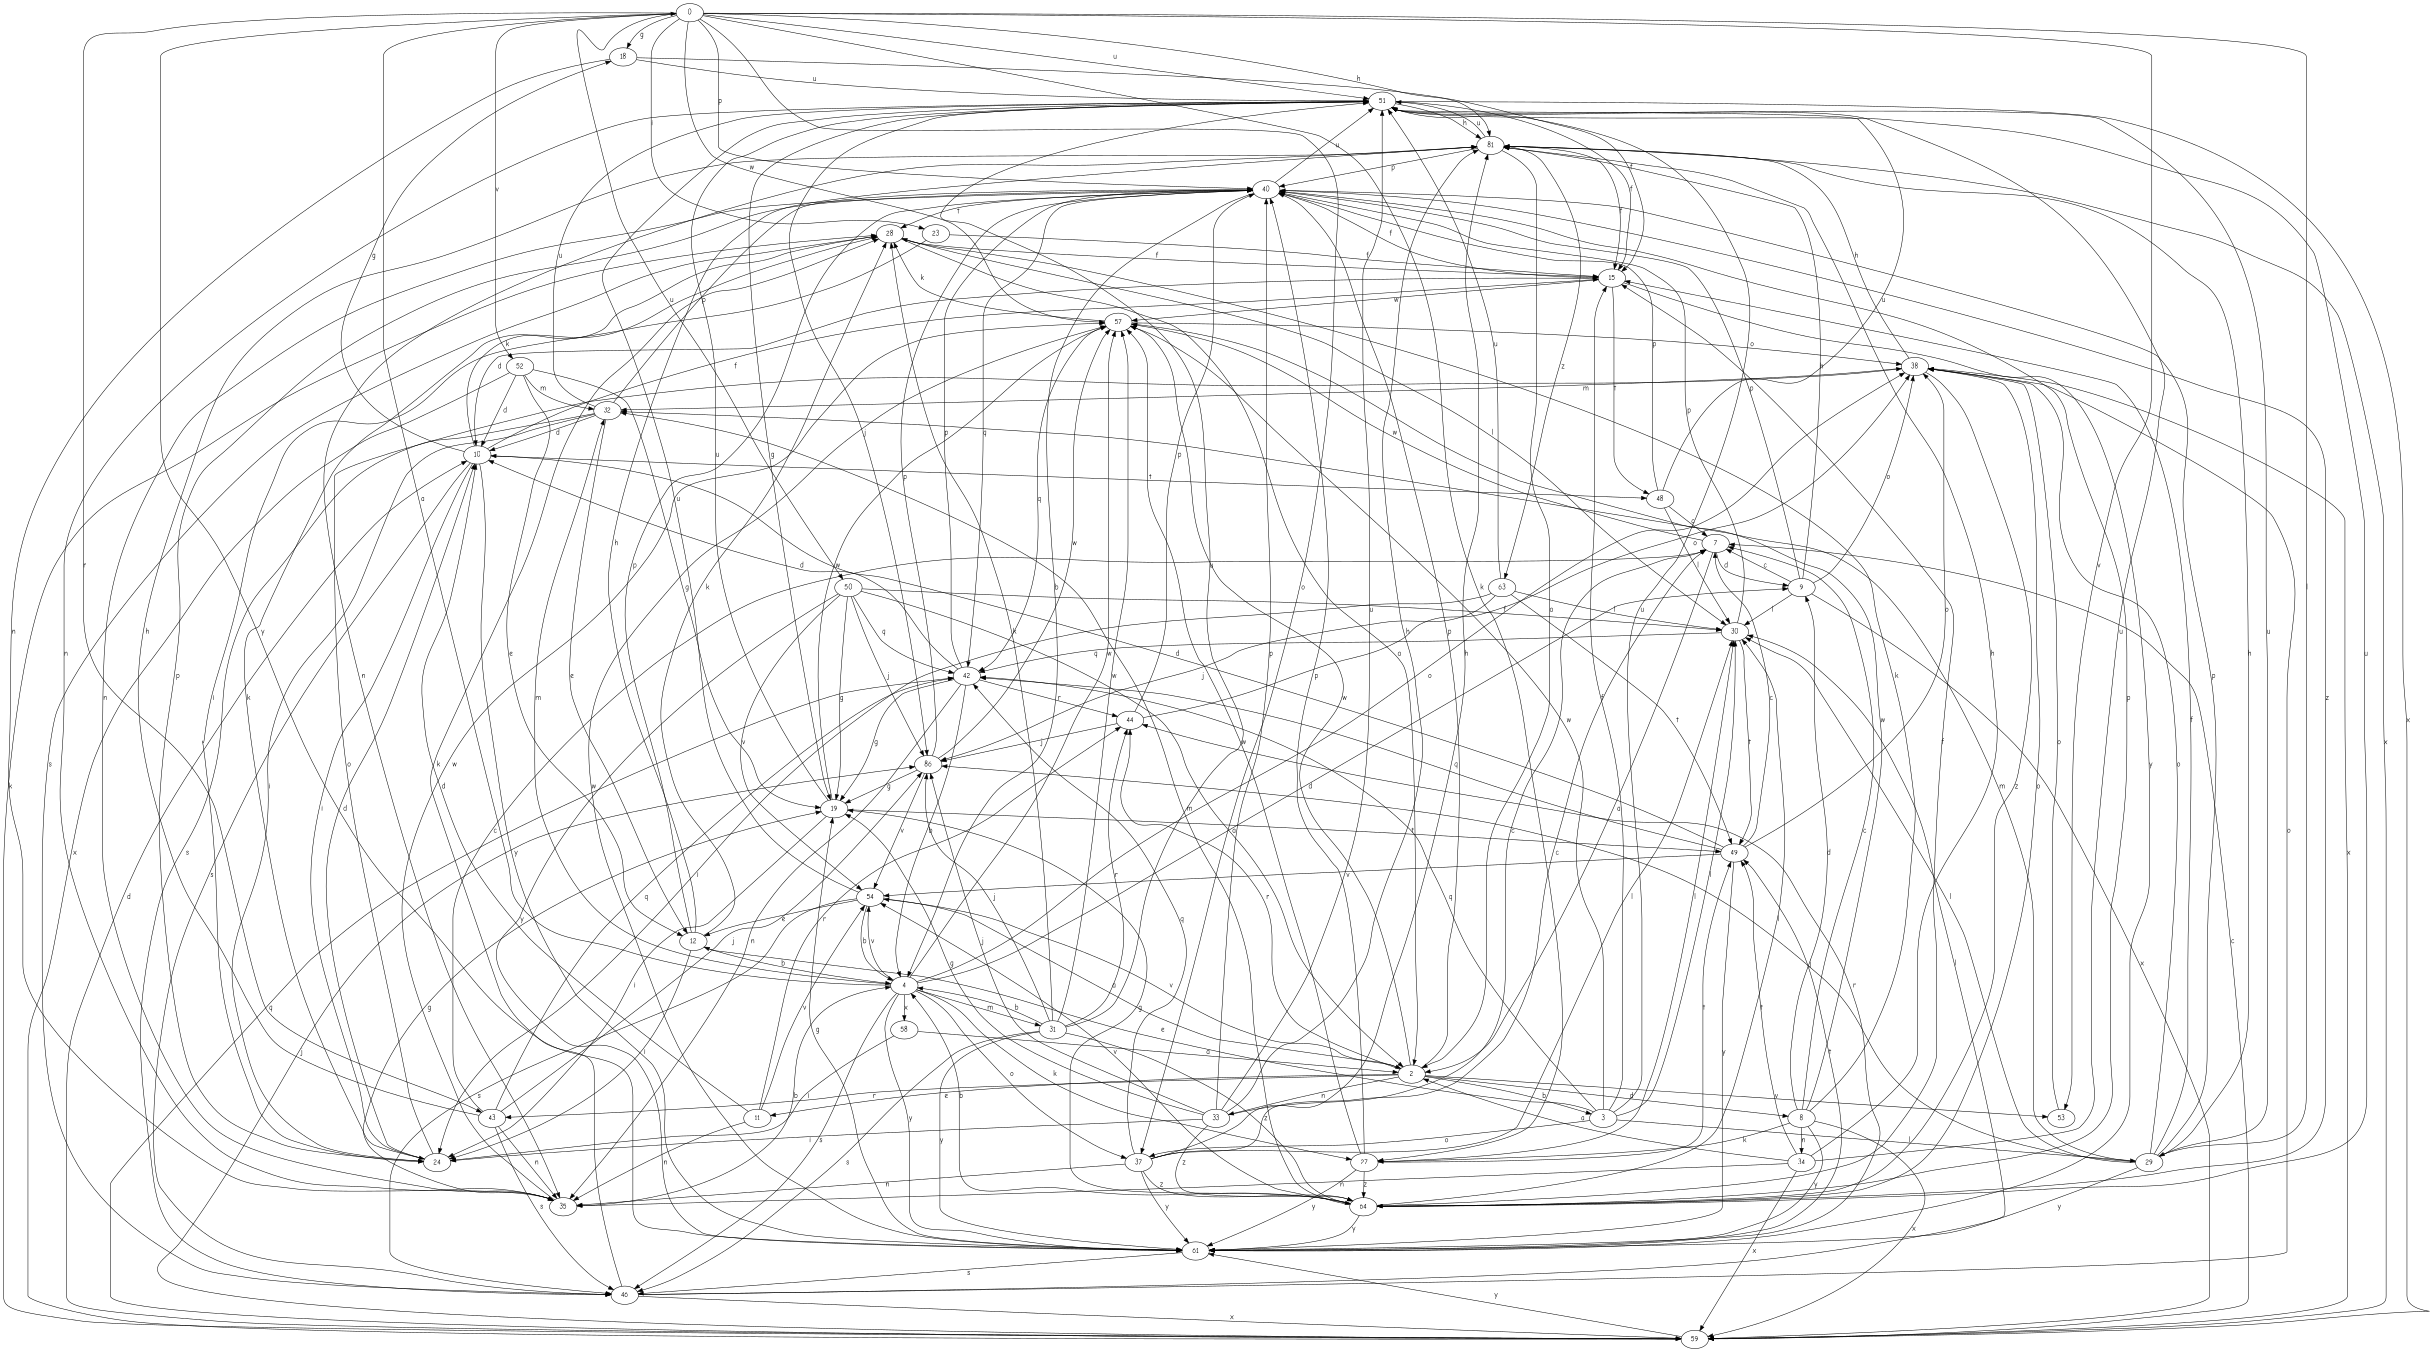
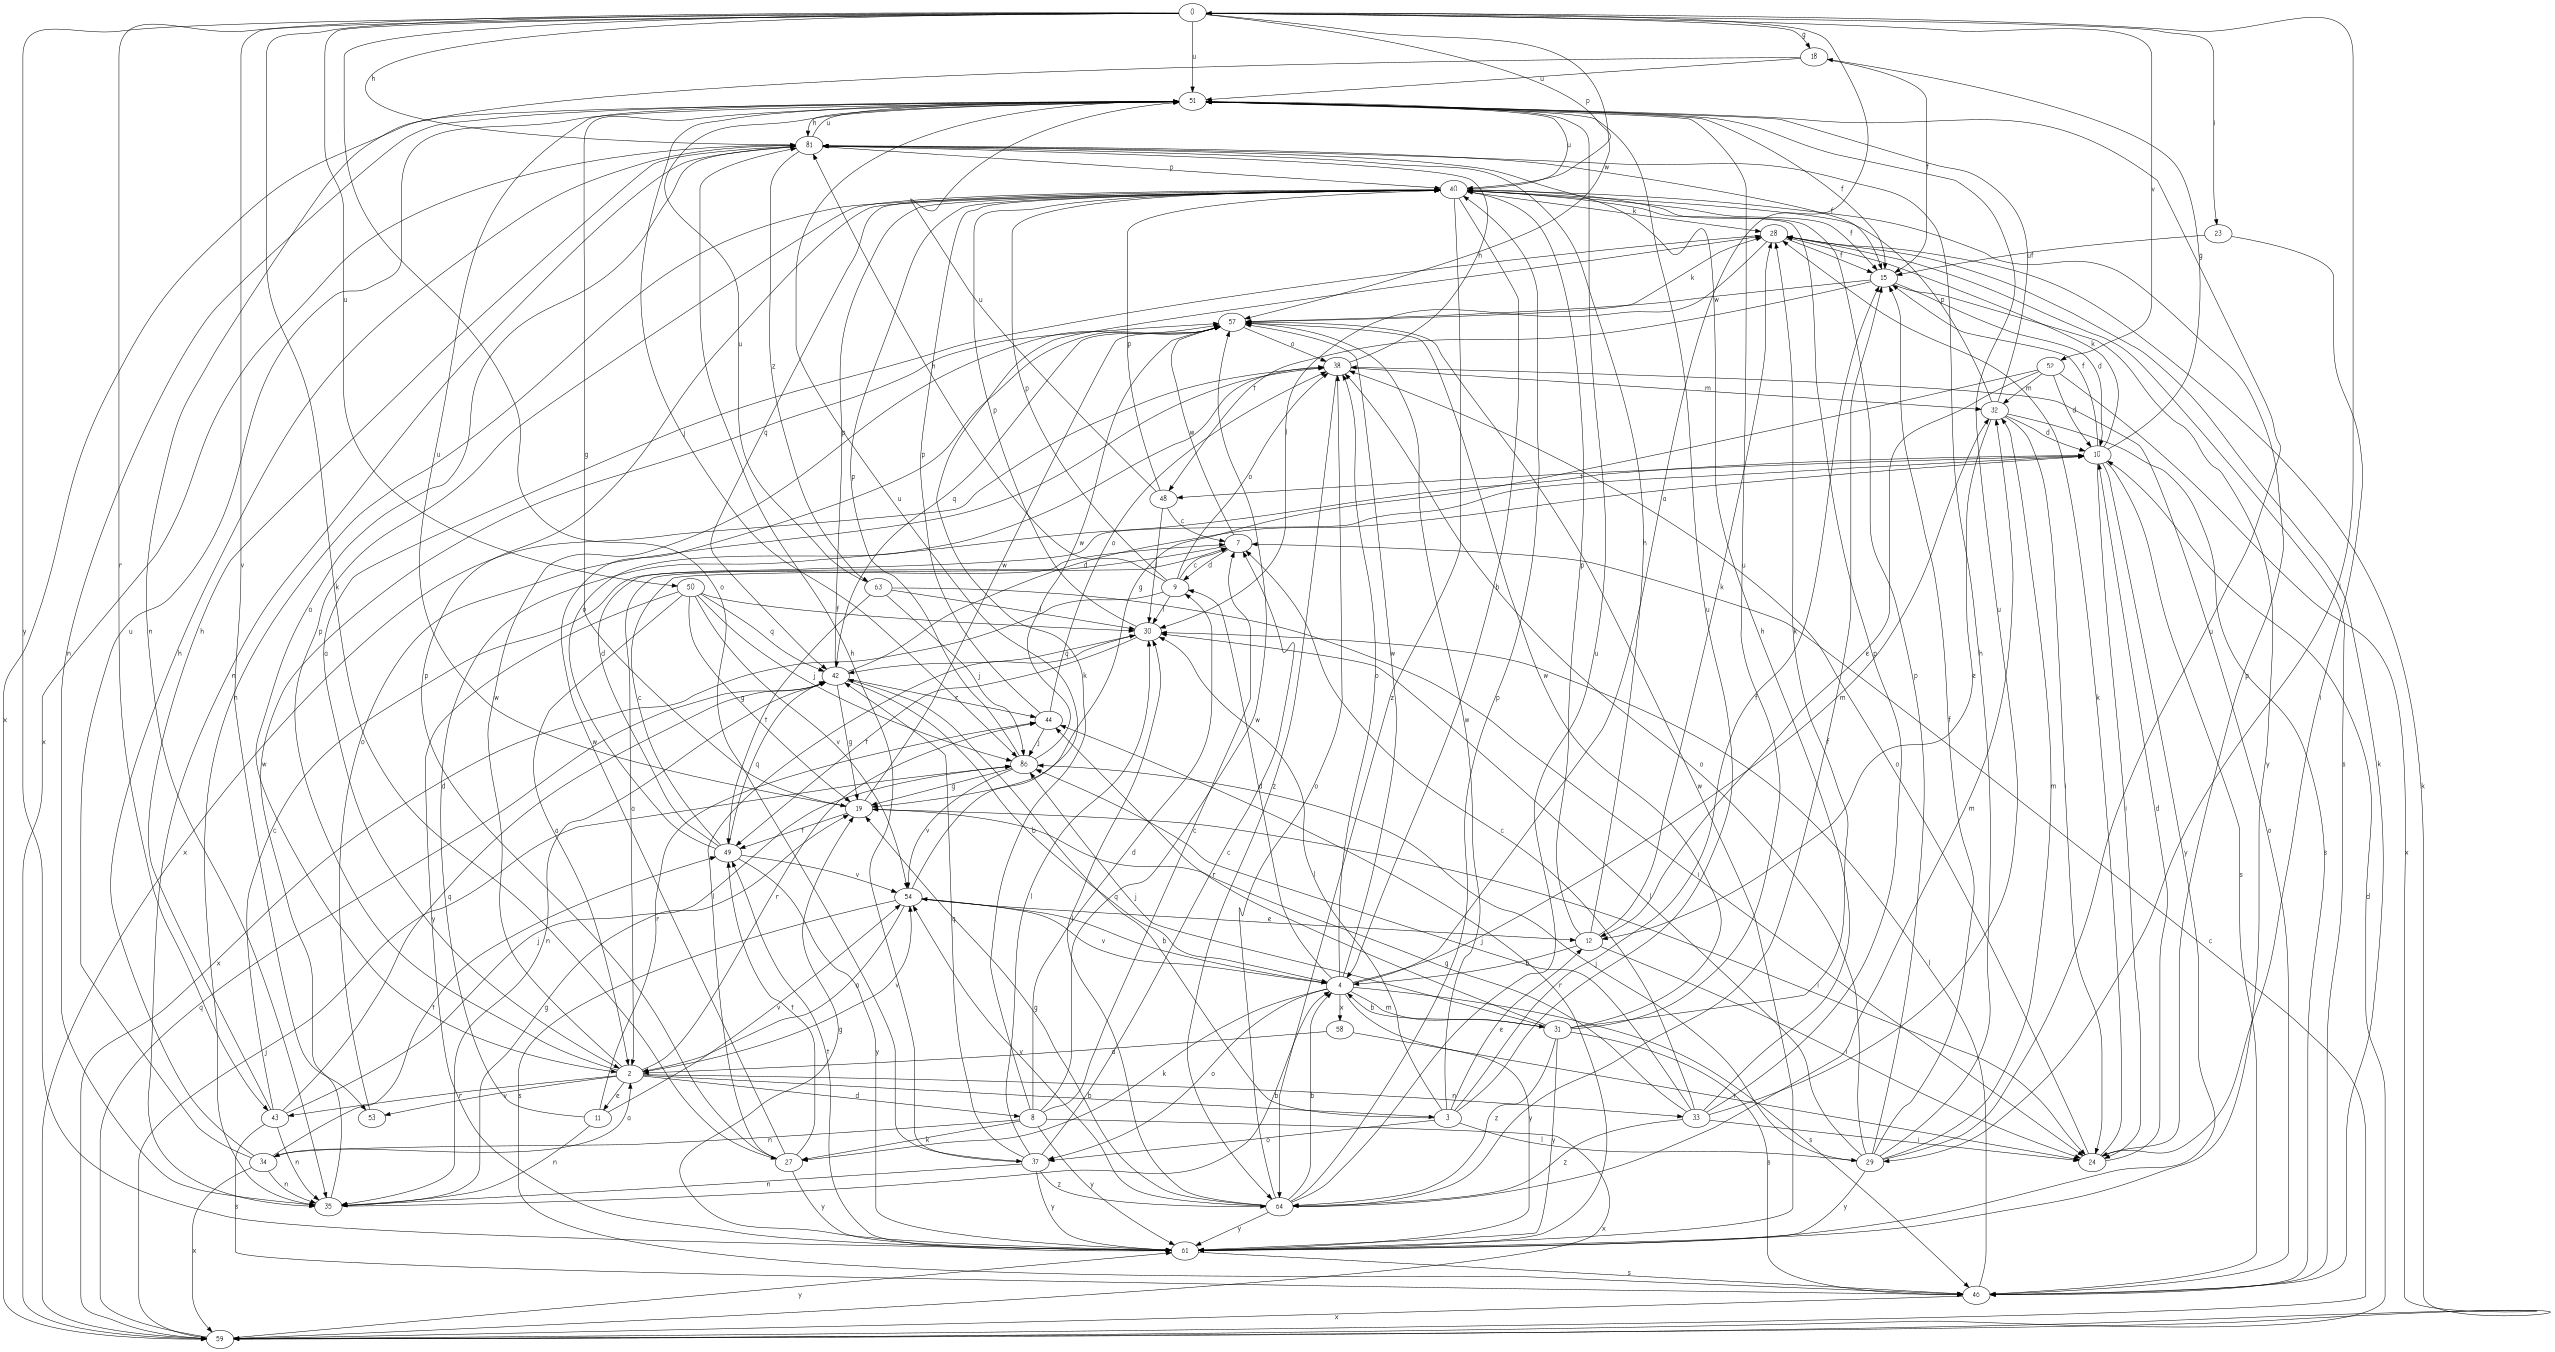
(958, 212) -> (1635, 212)
(1364, 1184) -> none
